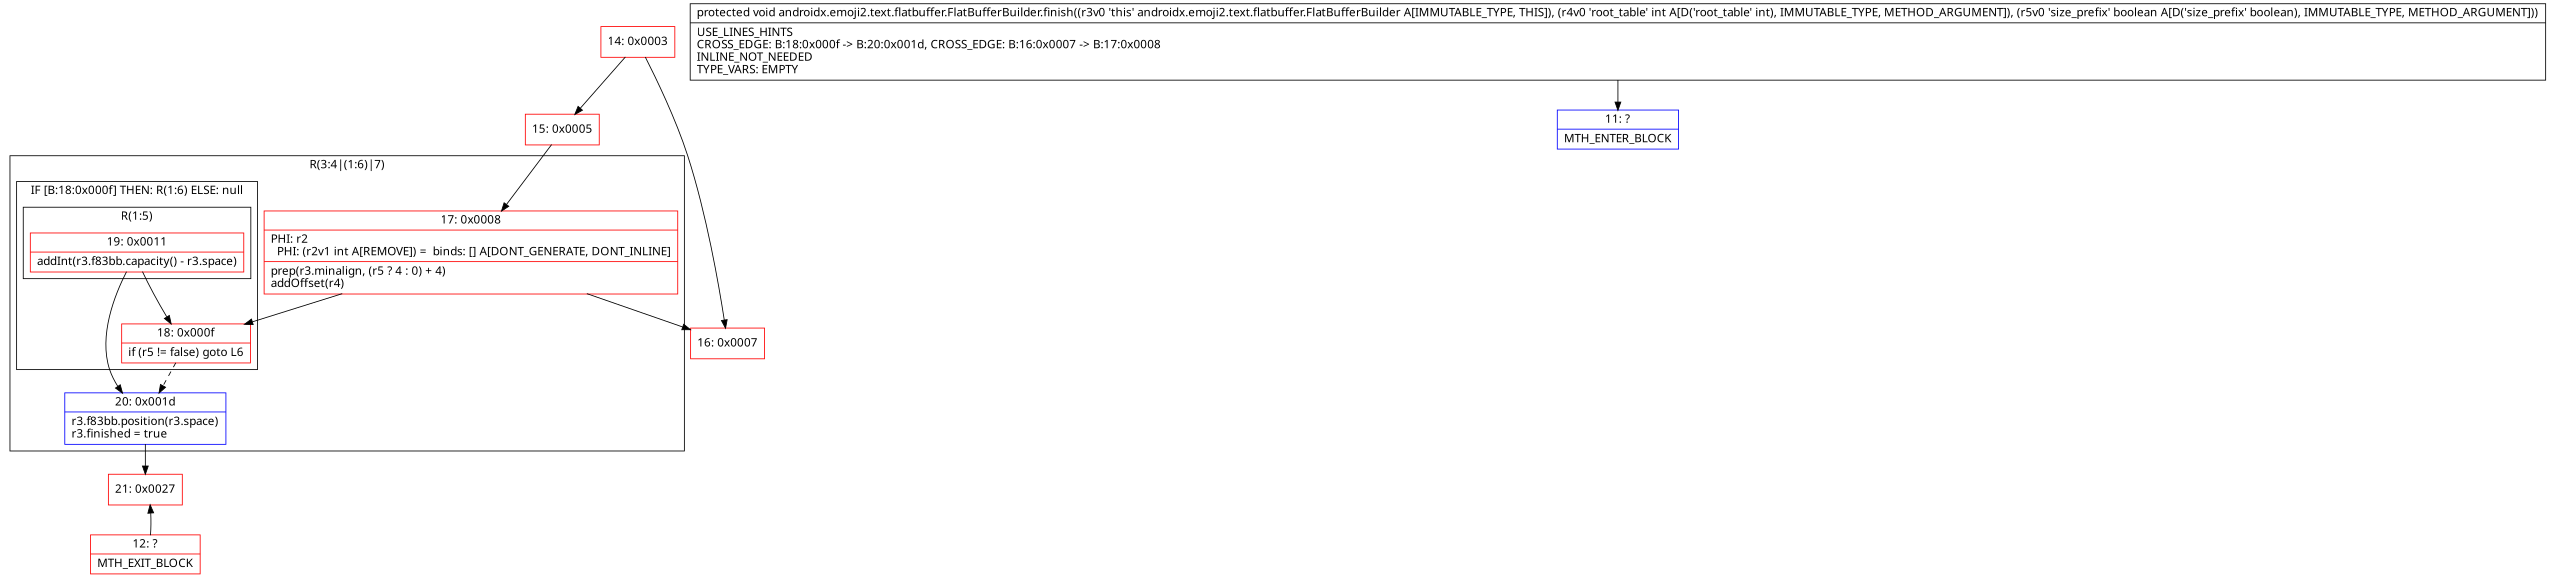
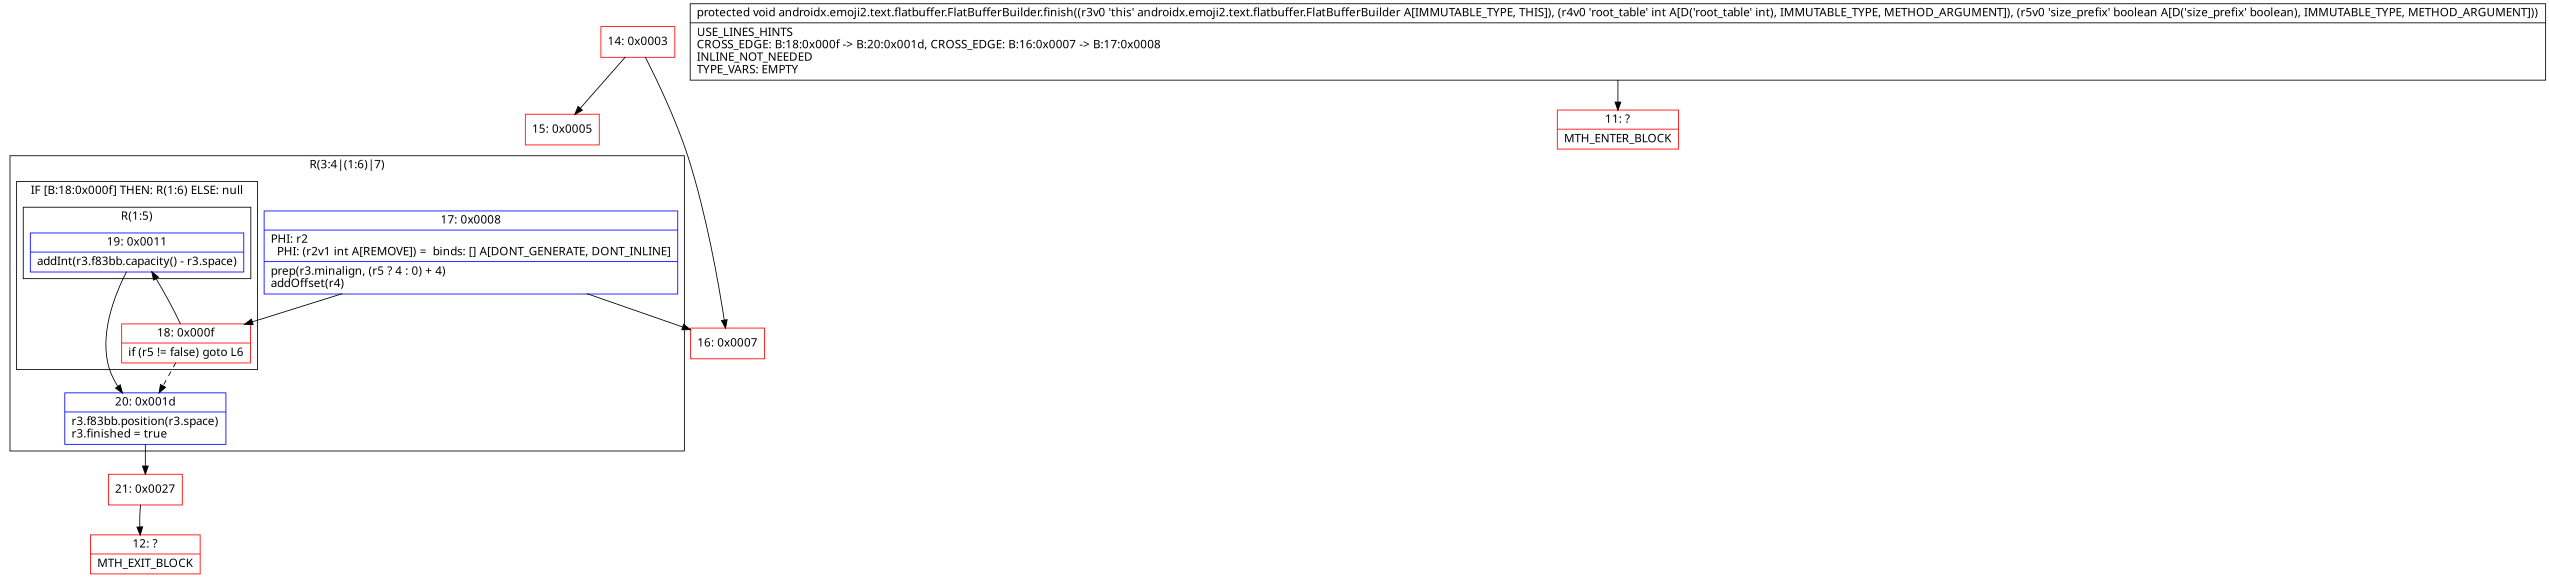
(1618, 130) -> (1618, 130)
(529, 174) -> none
(137, 252) -> (137, 252)
(471, 252) -> (471, 252)
(154, 294) -> (169, 301)
(151, 524) -> (140, 516)
